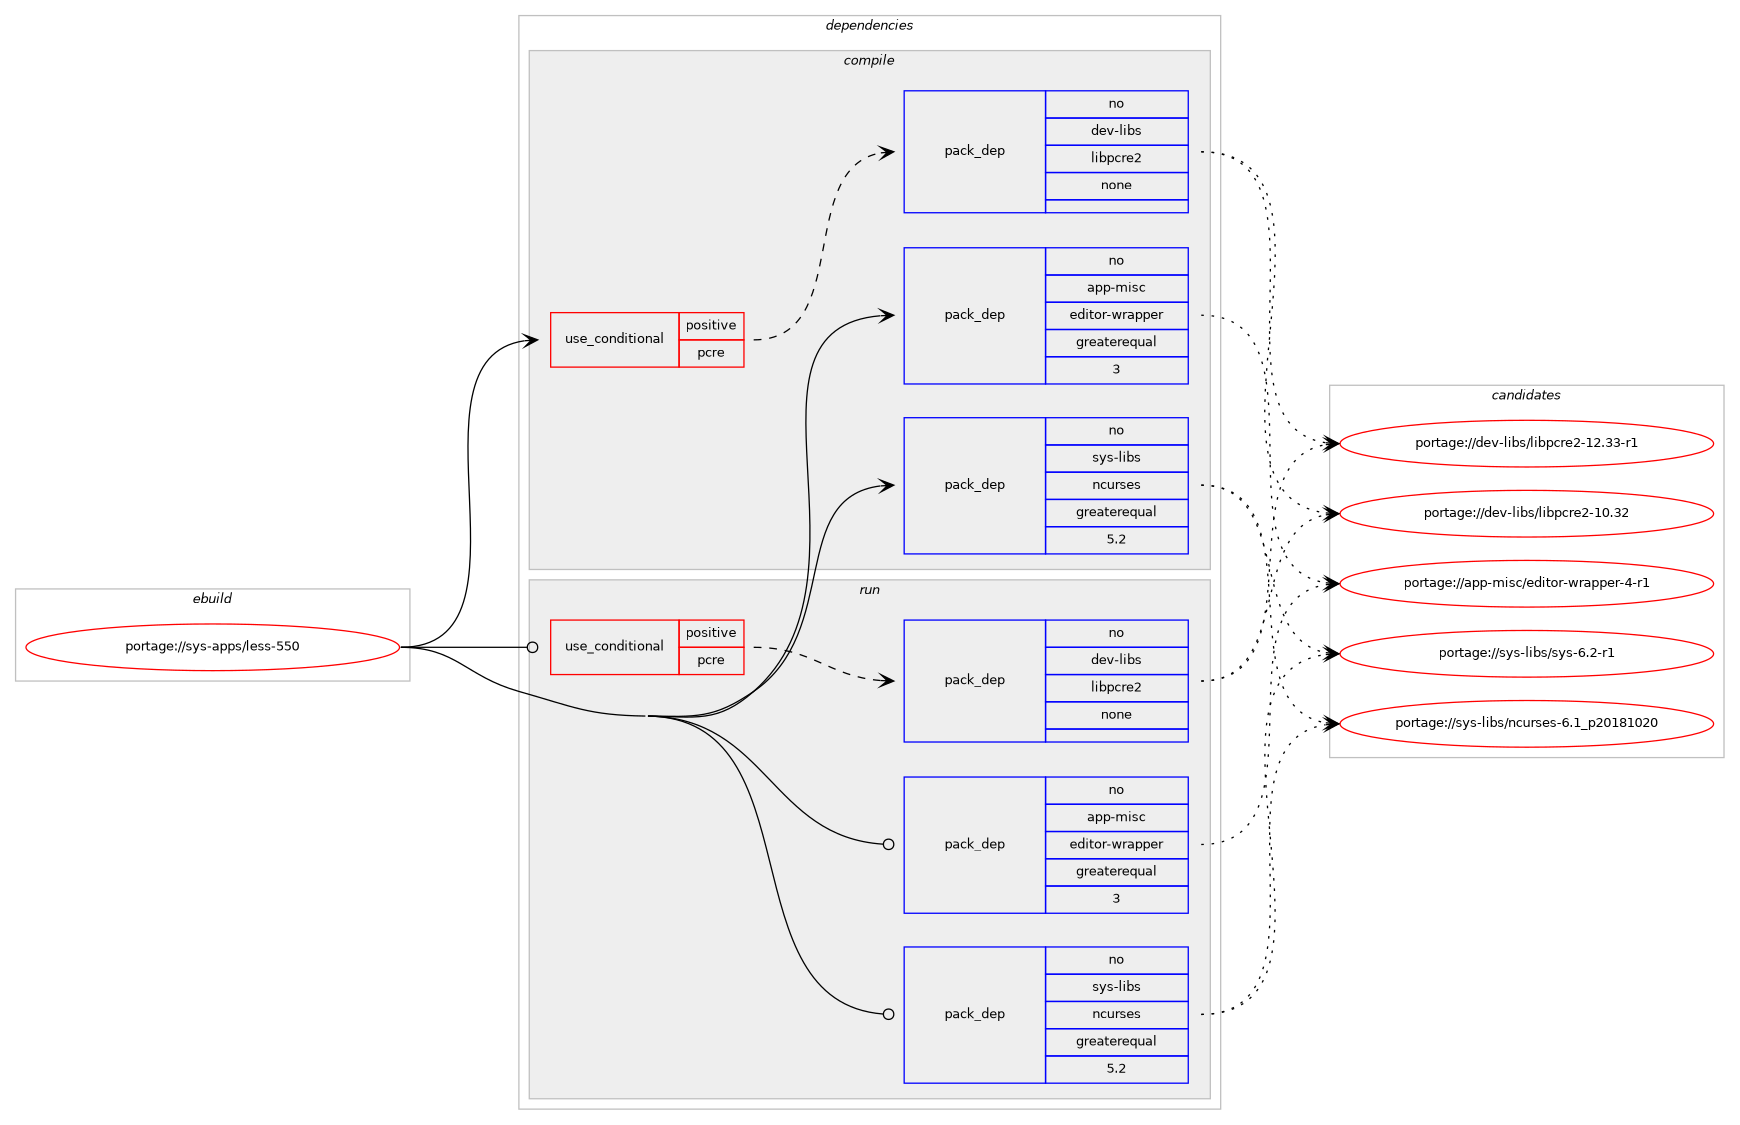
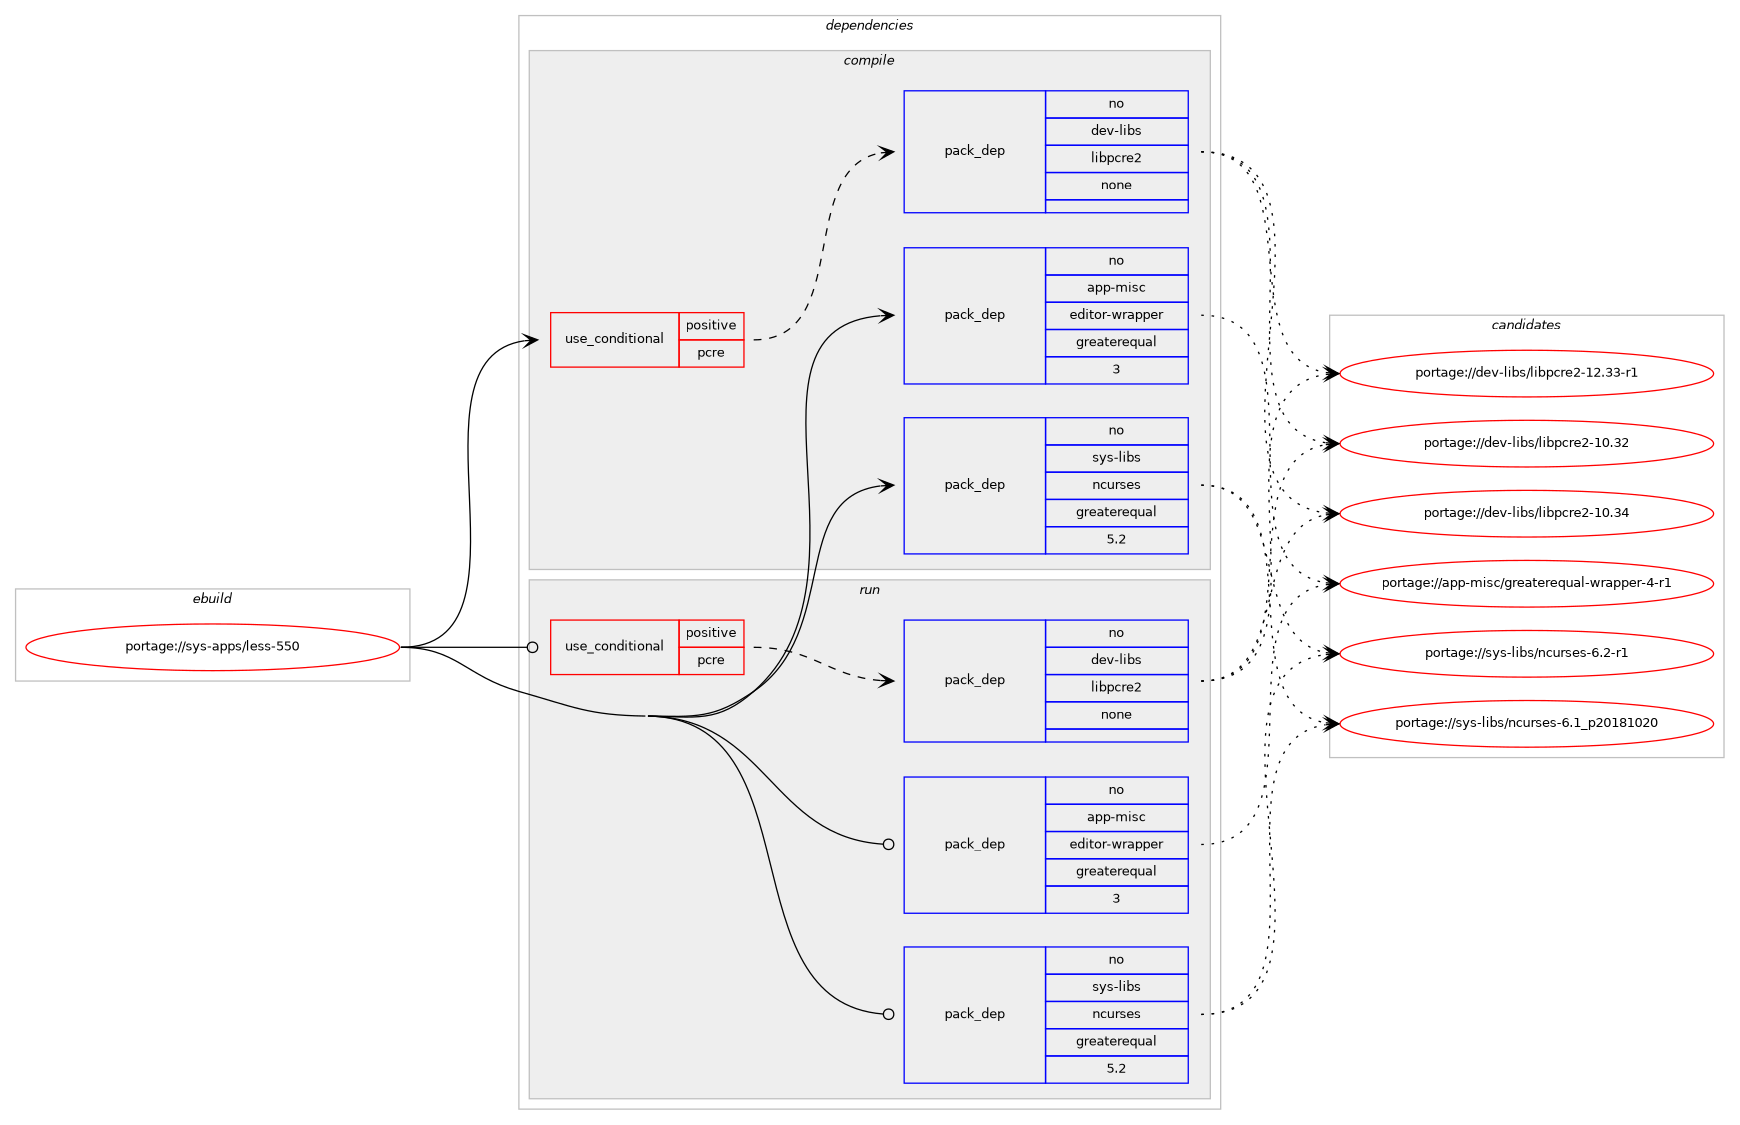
none -> (1527, 514)
(1527, 584) -> (1527, 584)
(1527, 654) -> (1527, 654)
